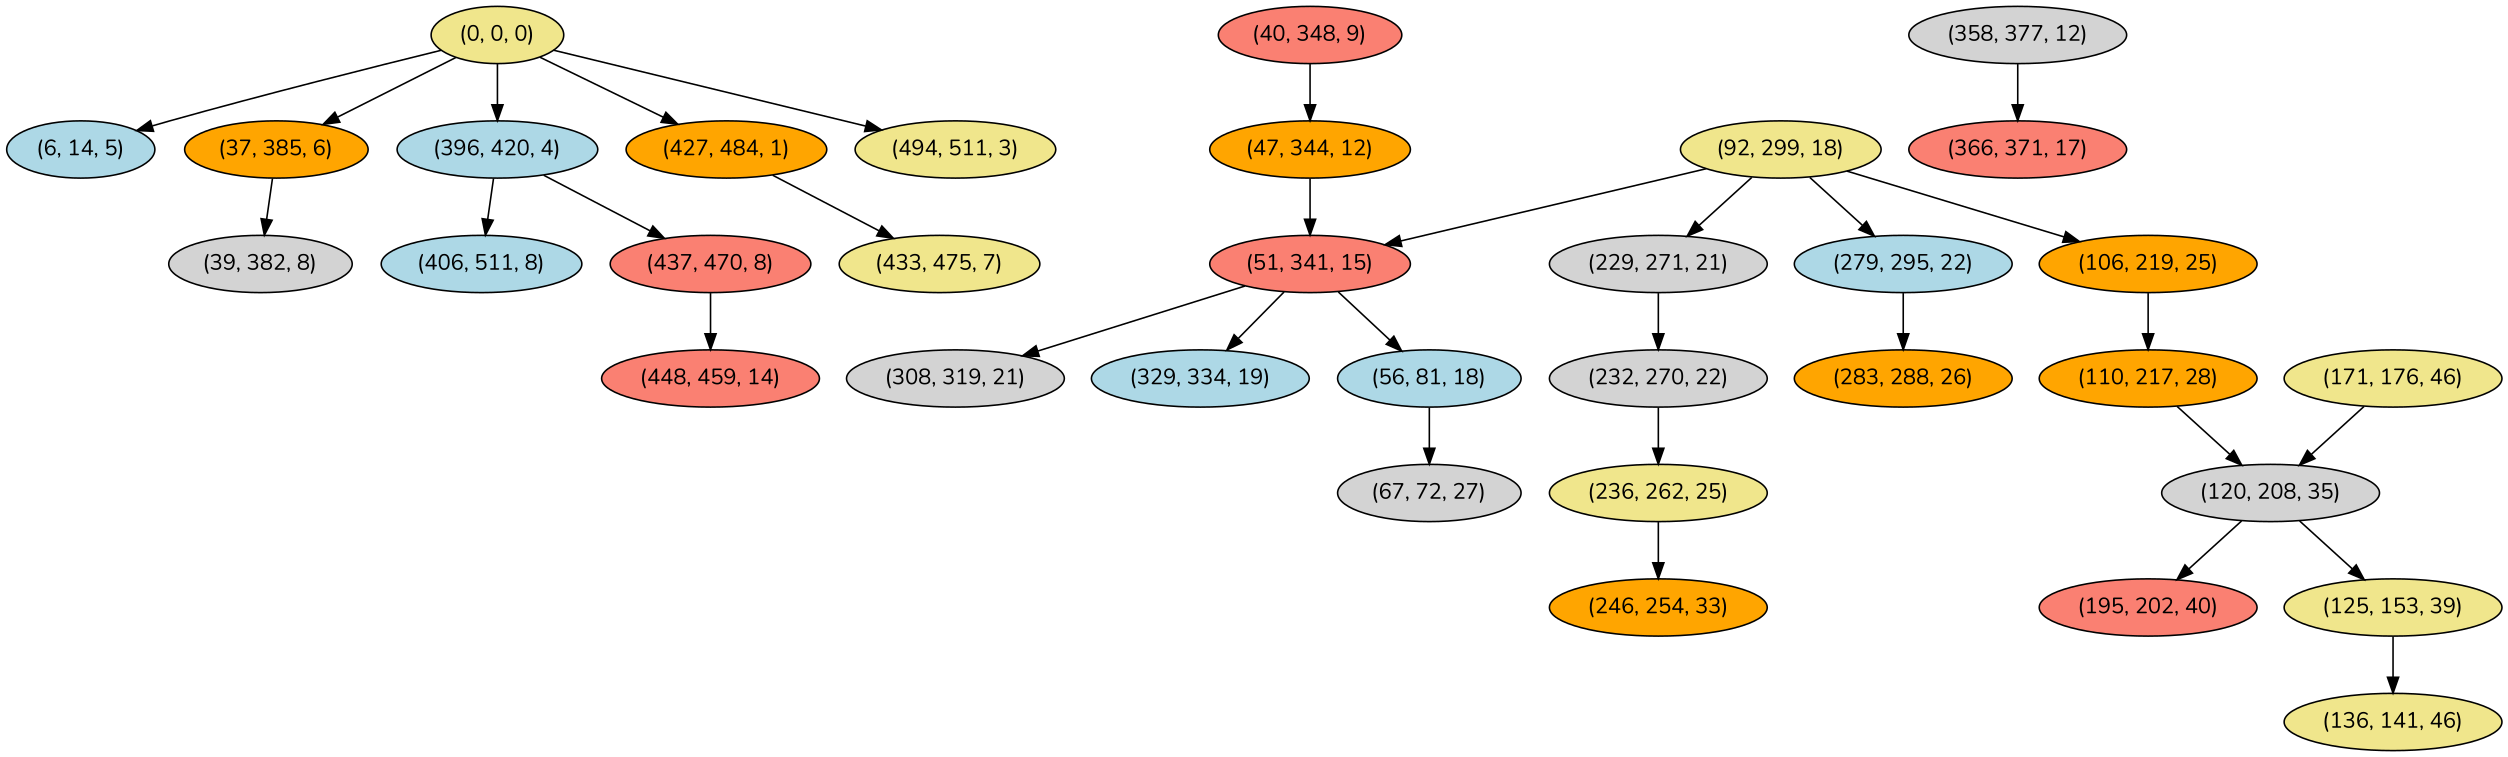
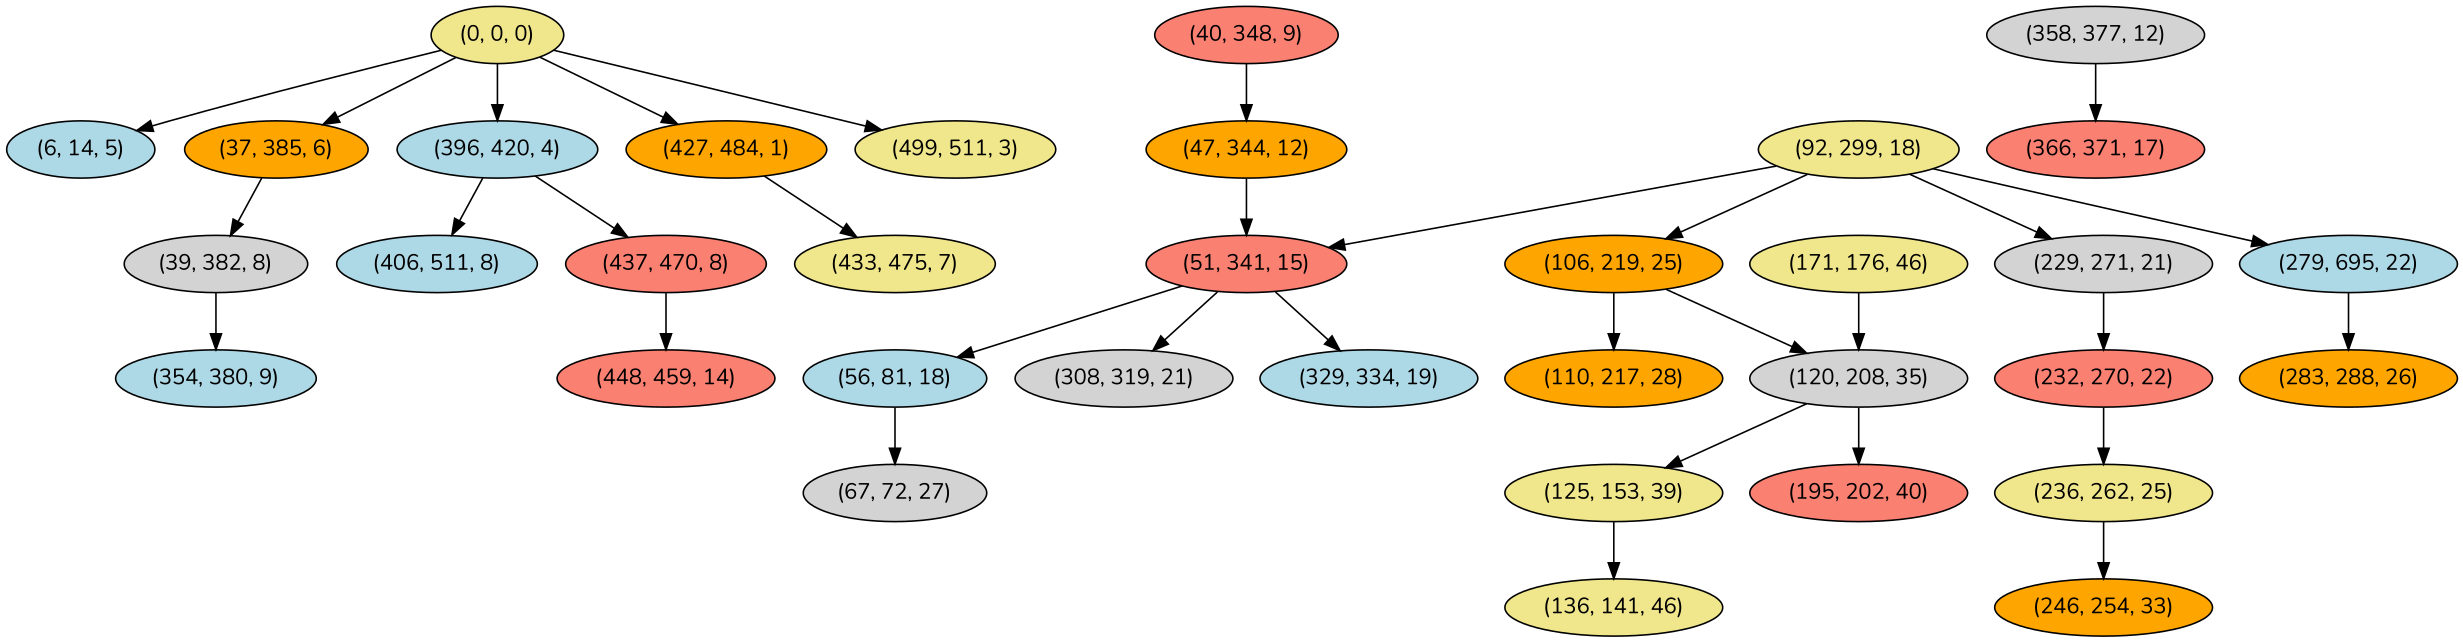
(955, 149) -> (955, 149)
(1903, 264) -> (2349, 264)
none -> (216, 378)
(1658, 378) -> (2104, 378)
(2203, 430) -> (1729, 318)
